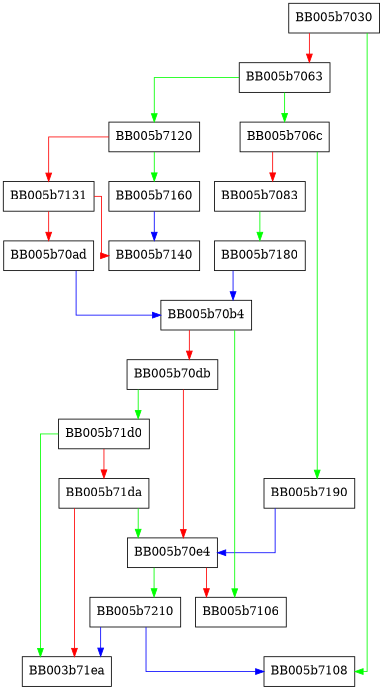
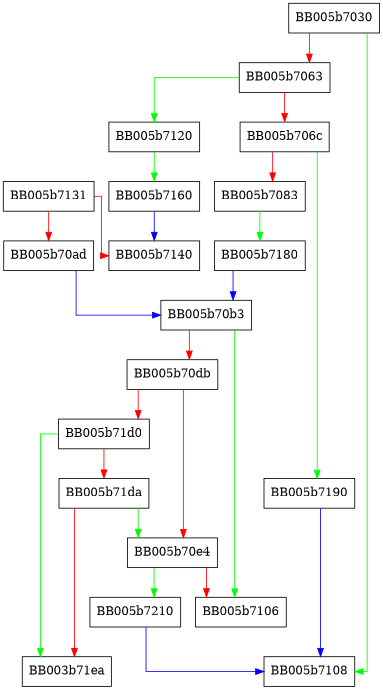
(285, 103) -> (285, 103)
(61, 137) -> none
(206, 315) -> (206, 315)
(138, 400) -> (138, 400)
(273, 553) -> (321, 578)
(101, 638) -> none
